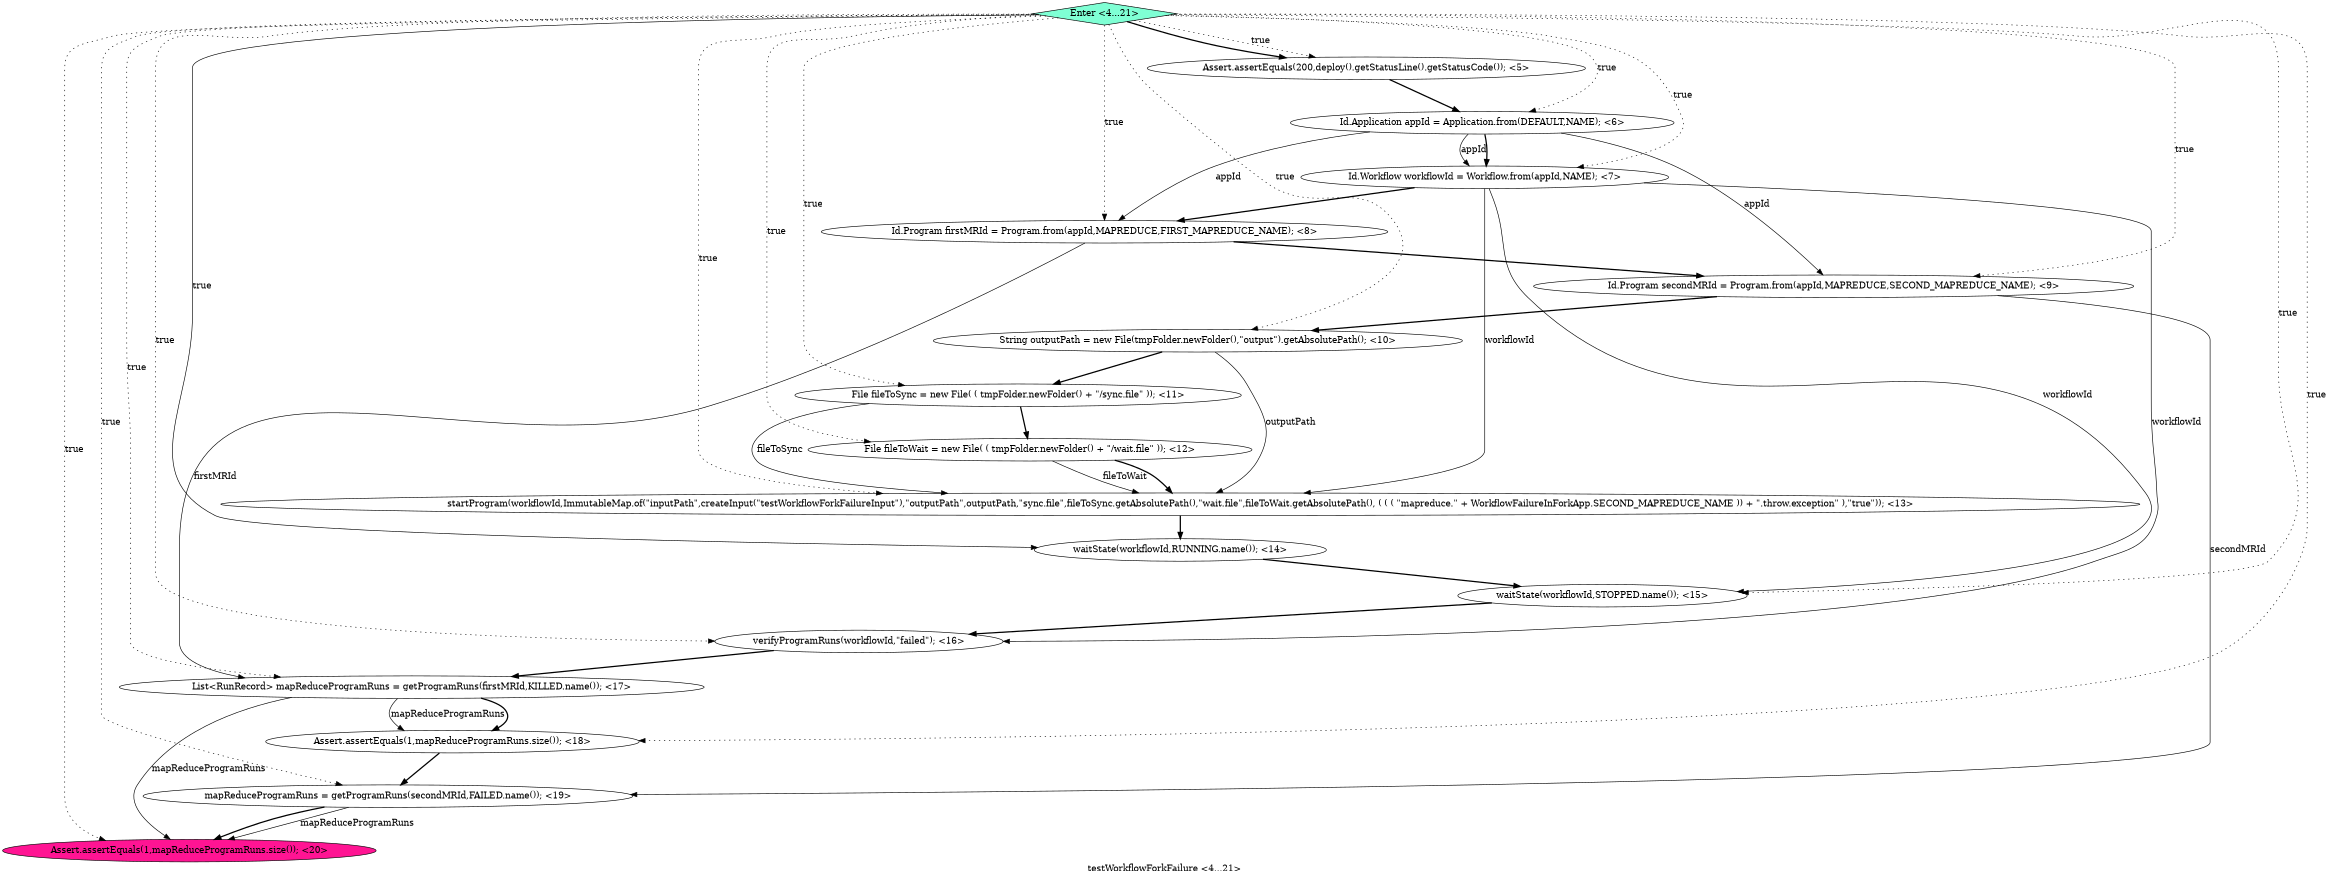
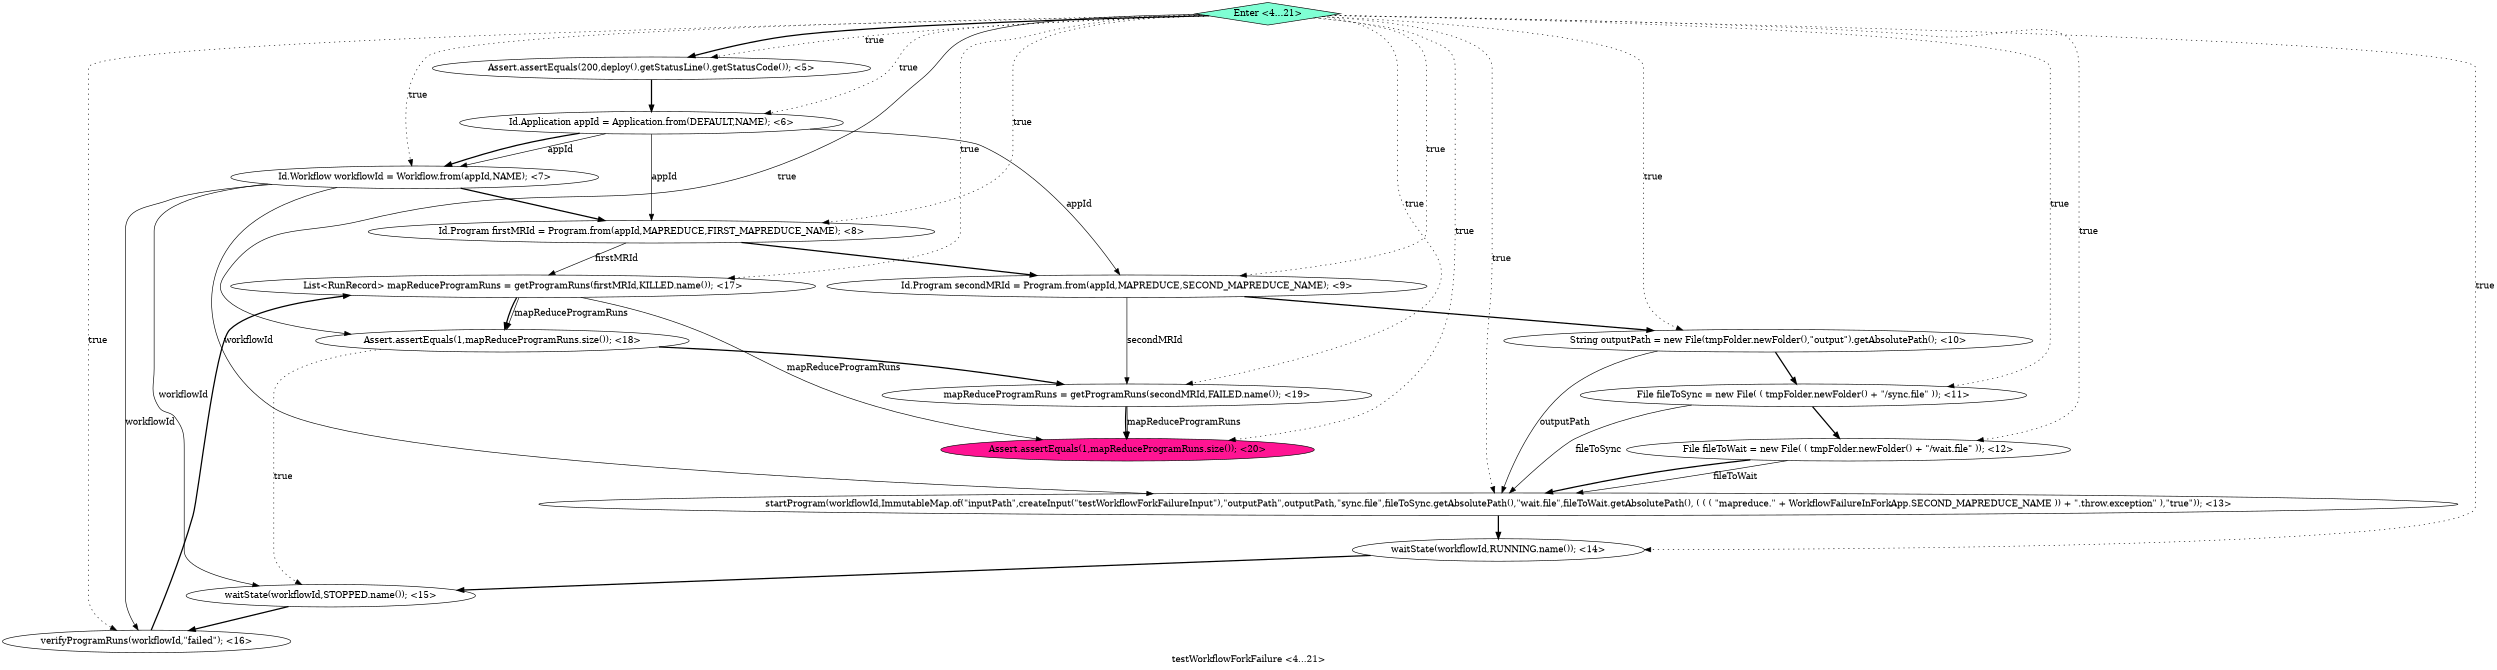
(2251, 24) -> (274, 431)
(193, 284) -> (2476, 128)
(2286, 586) -> (681, 190)
